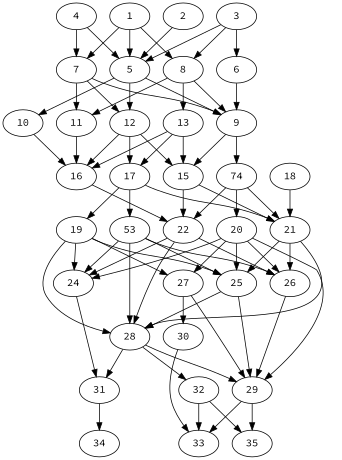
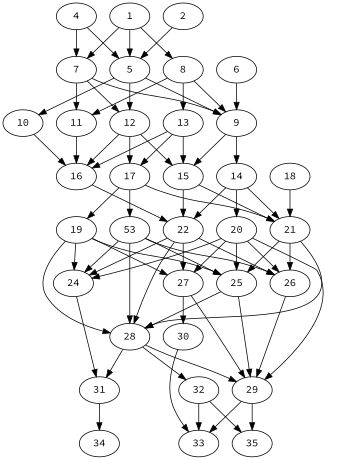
(237, 16) -> none
(237, 177) -> (237, 177)
none -> (183, 253)
